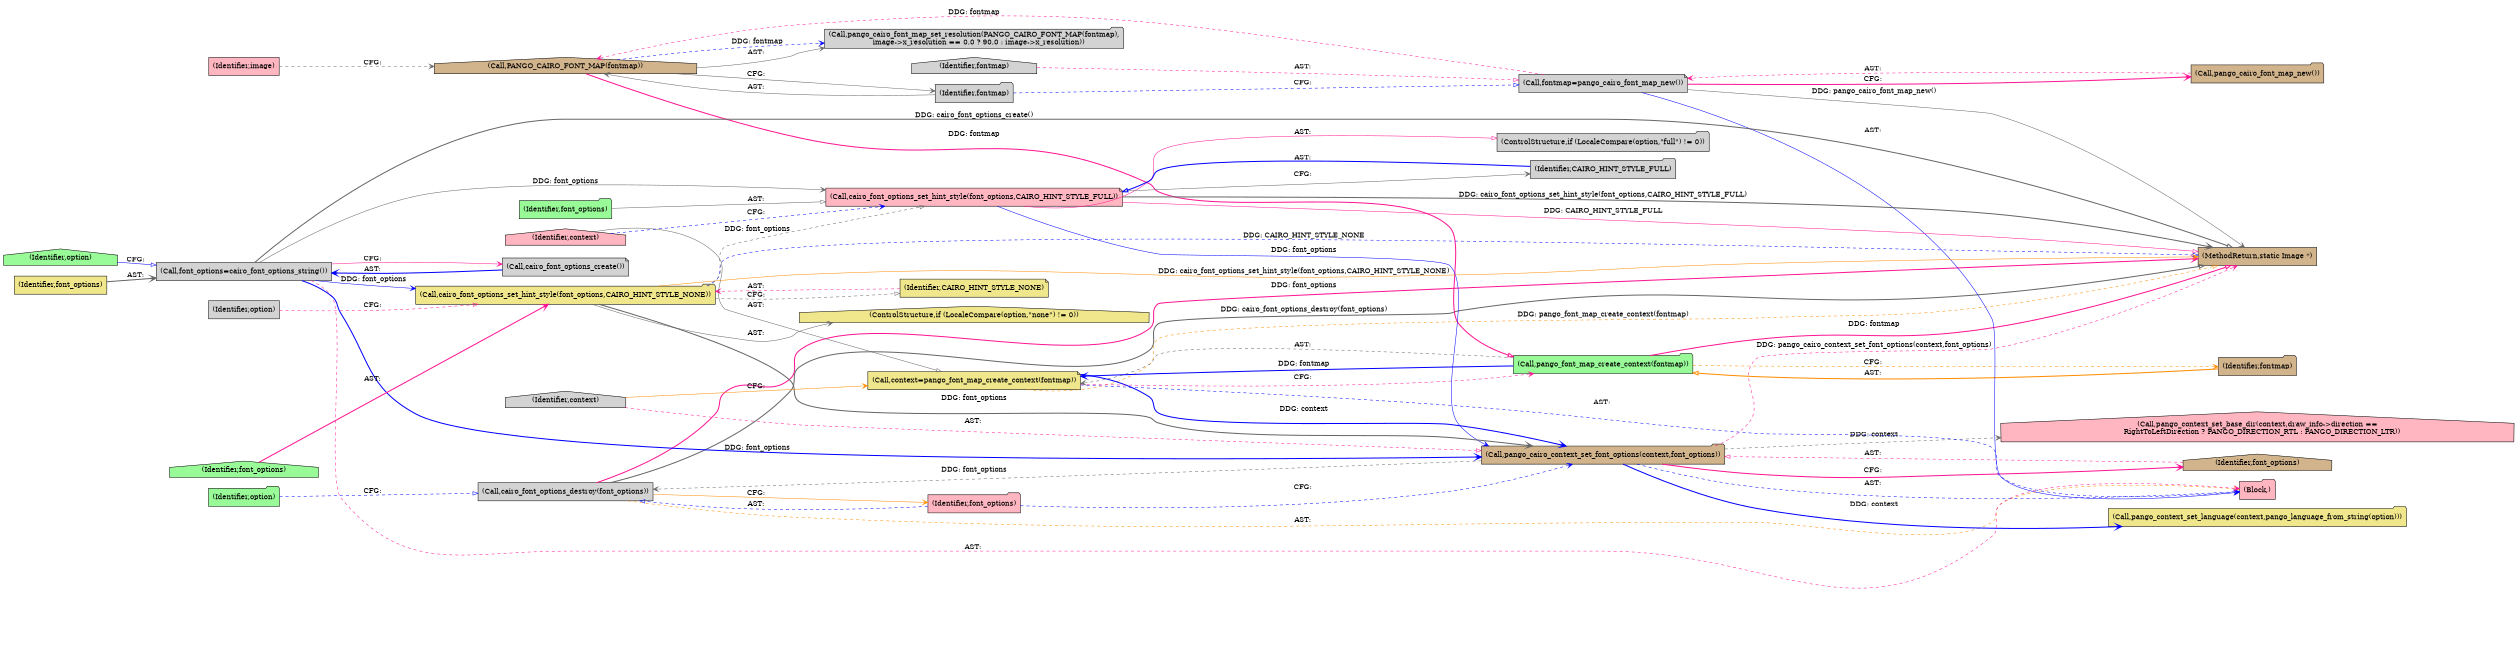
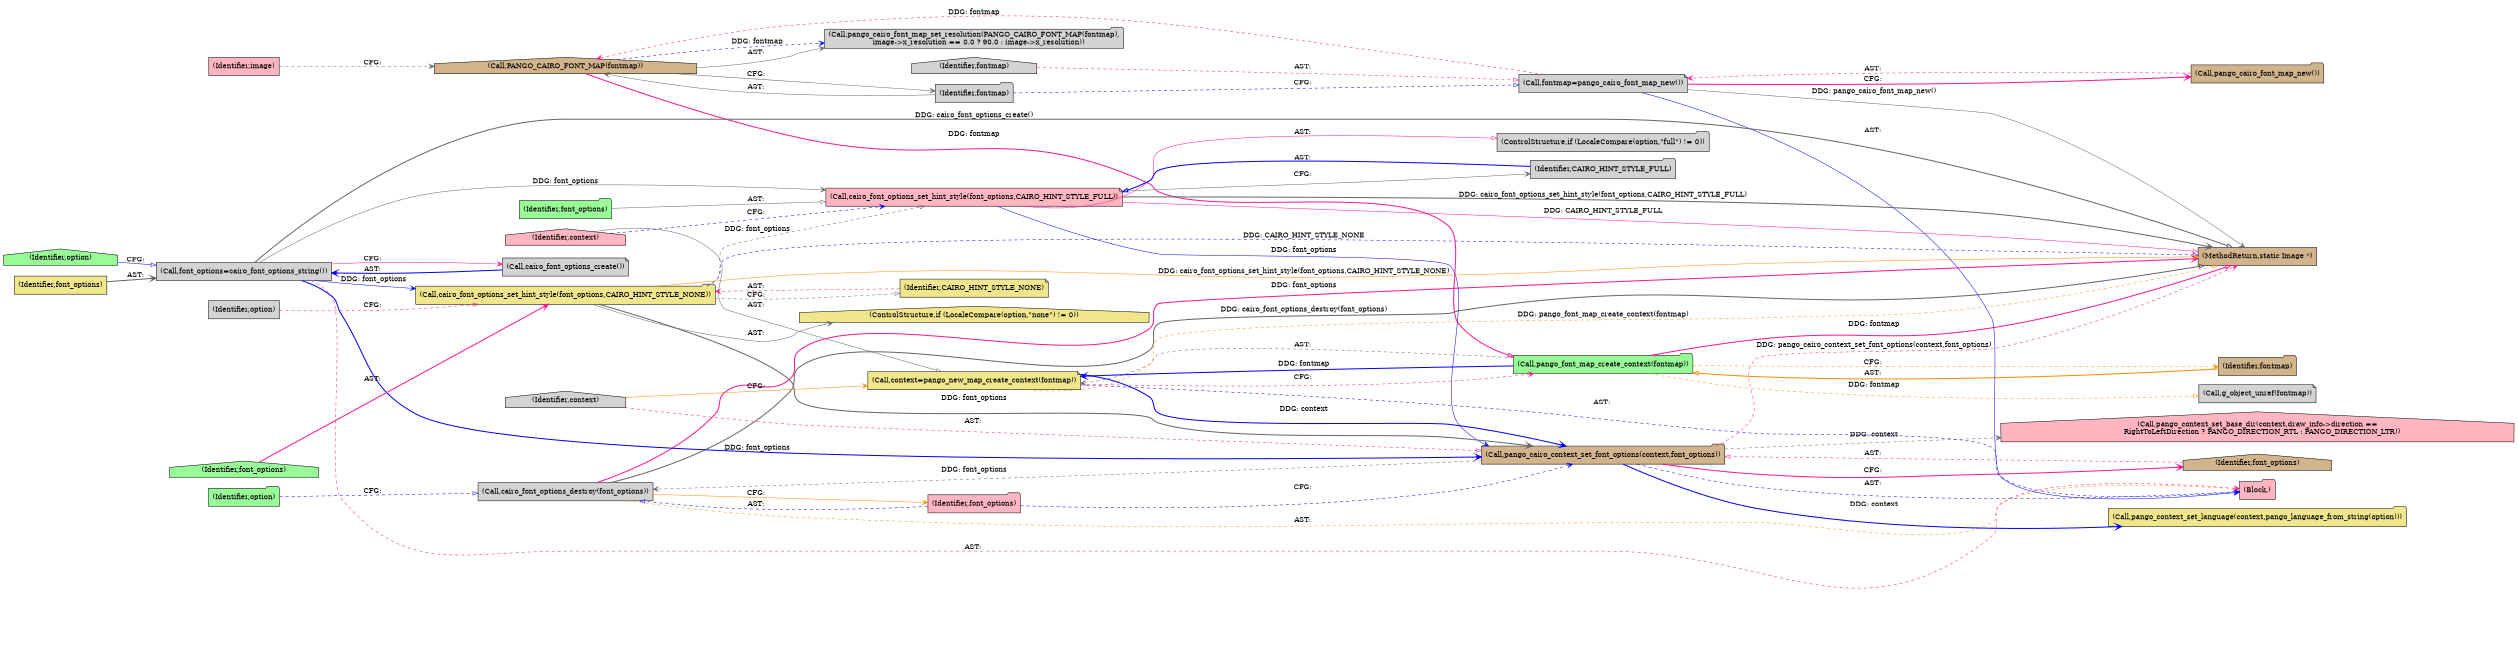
(974, 381) -> (974, 381)
none -> (2257, 394)
